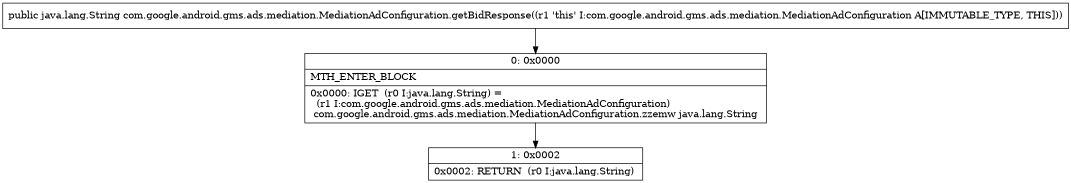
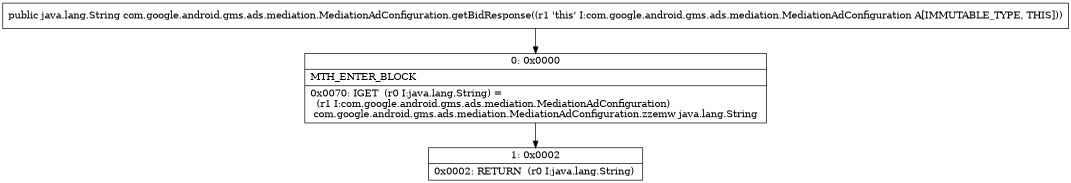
(408, 94) -> (408, 94)
